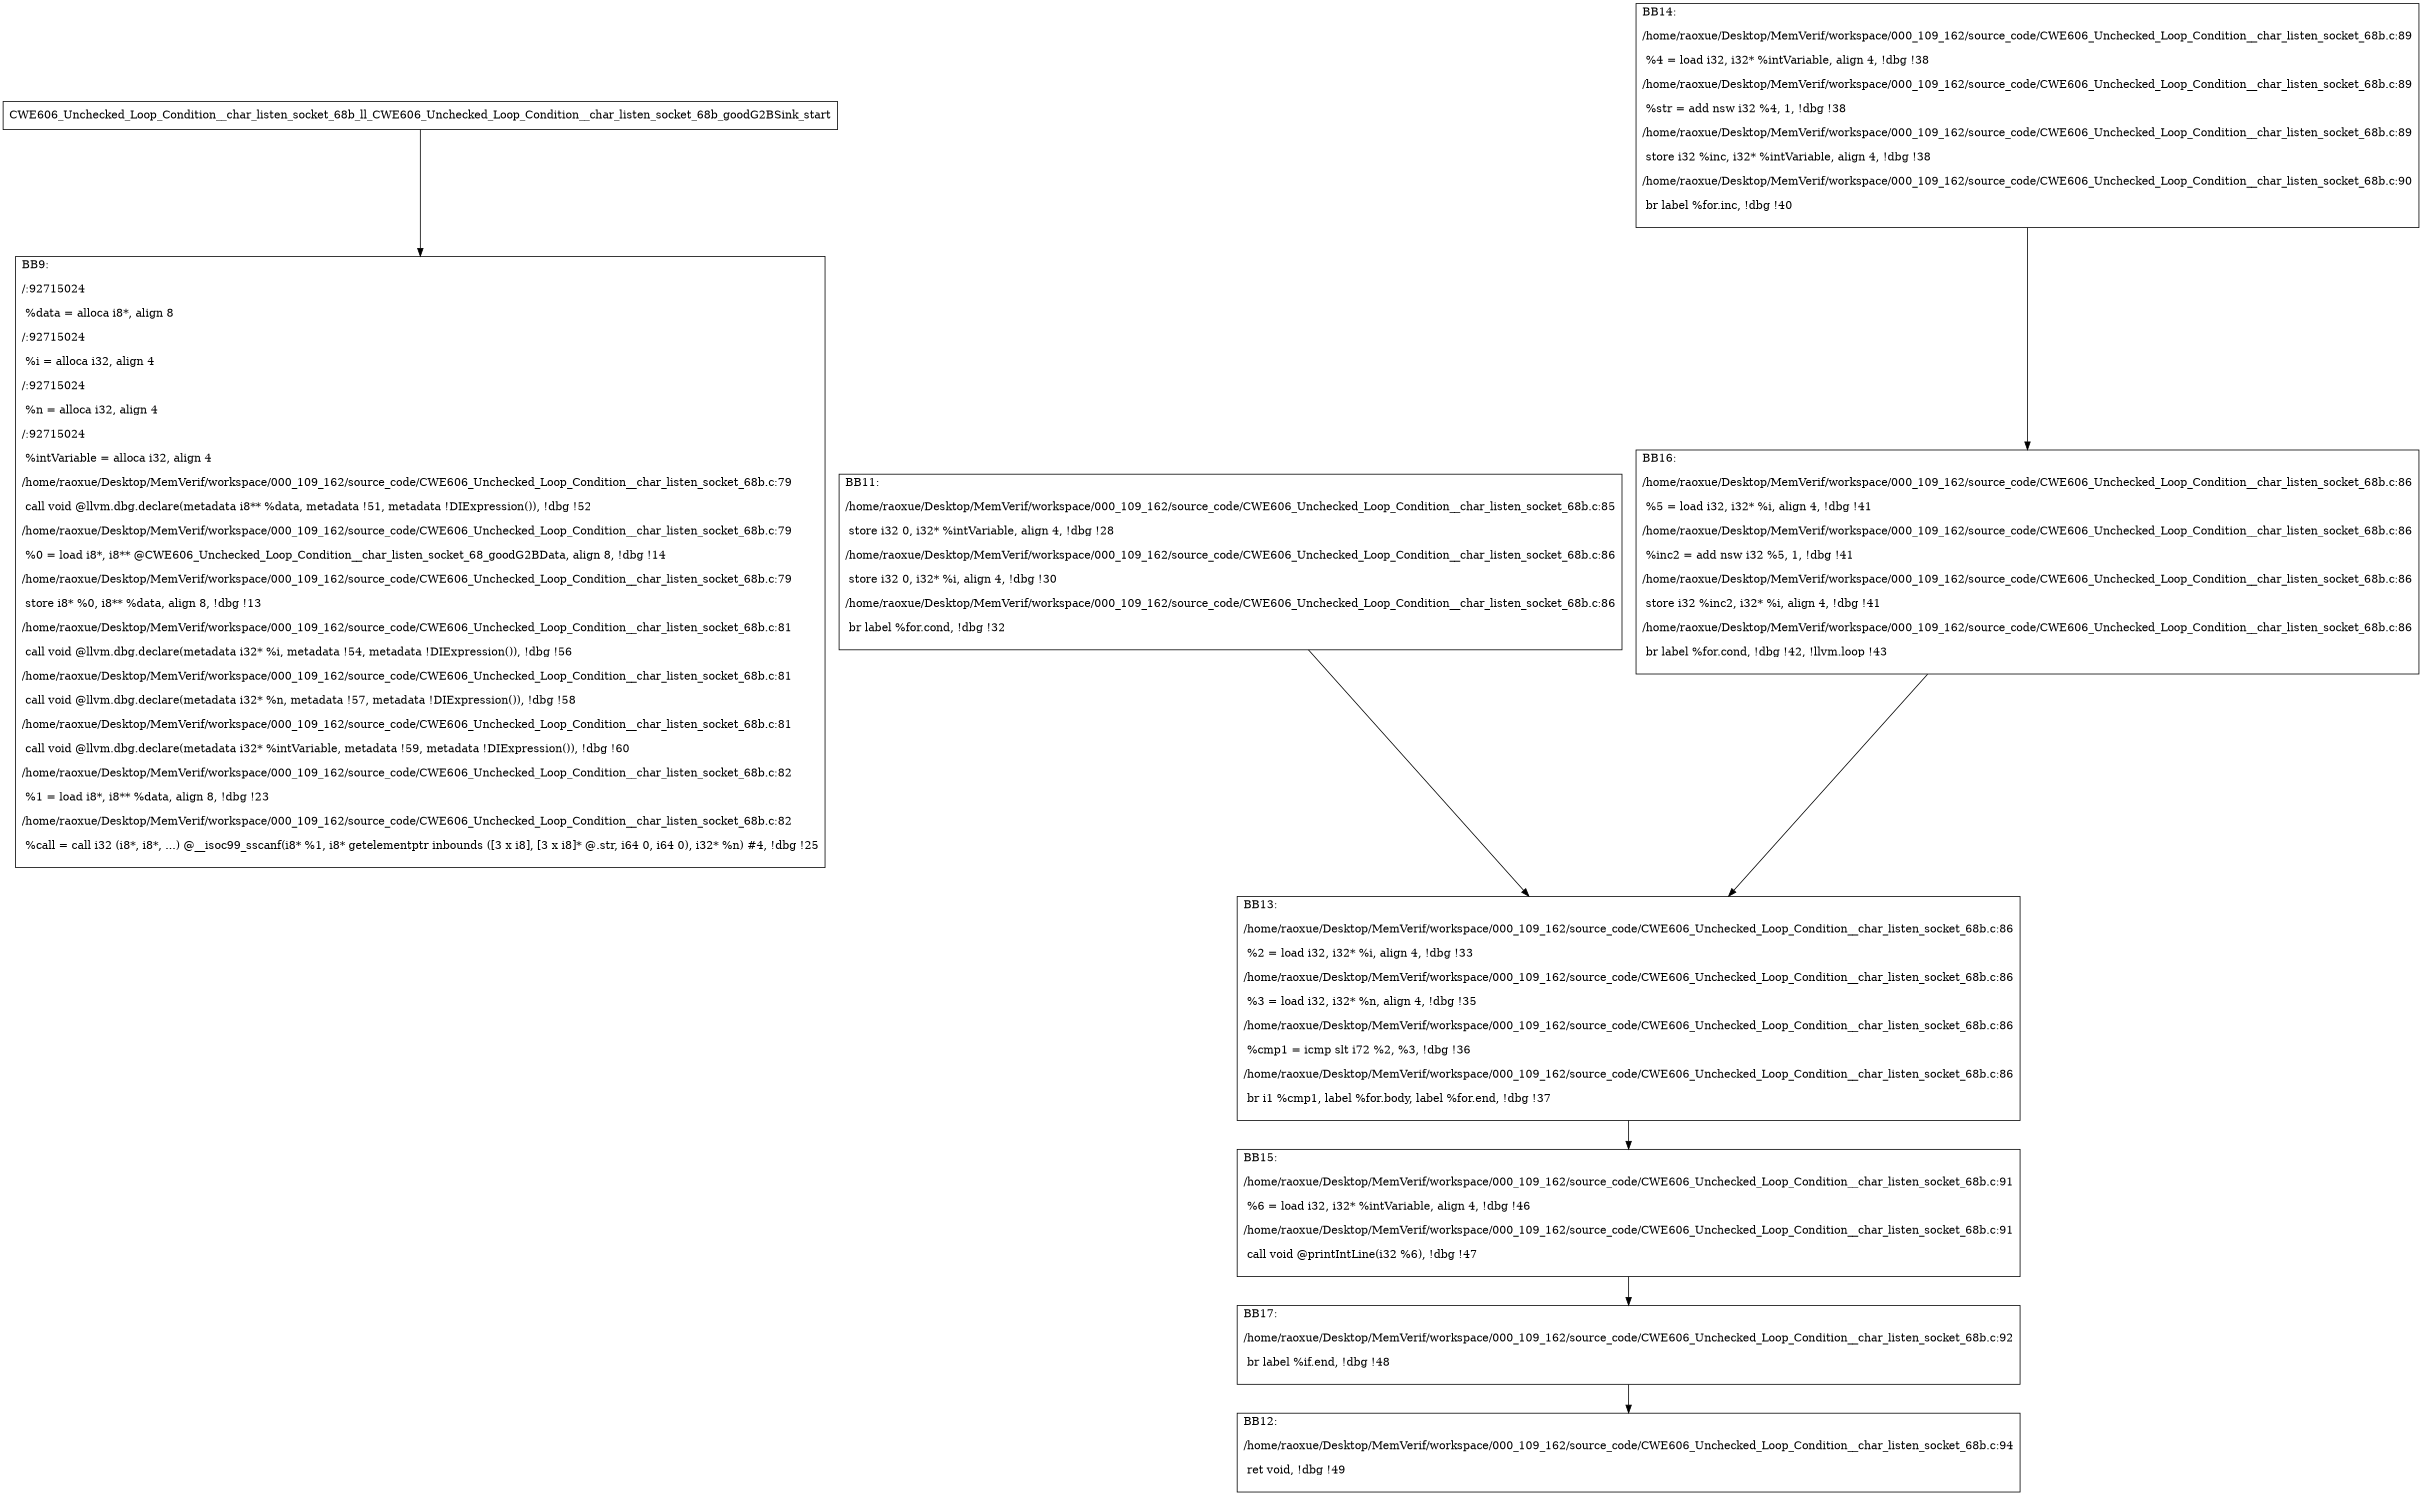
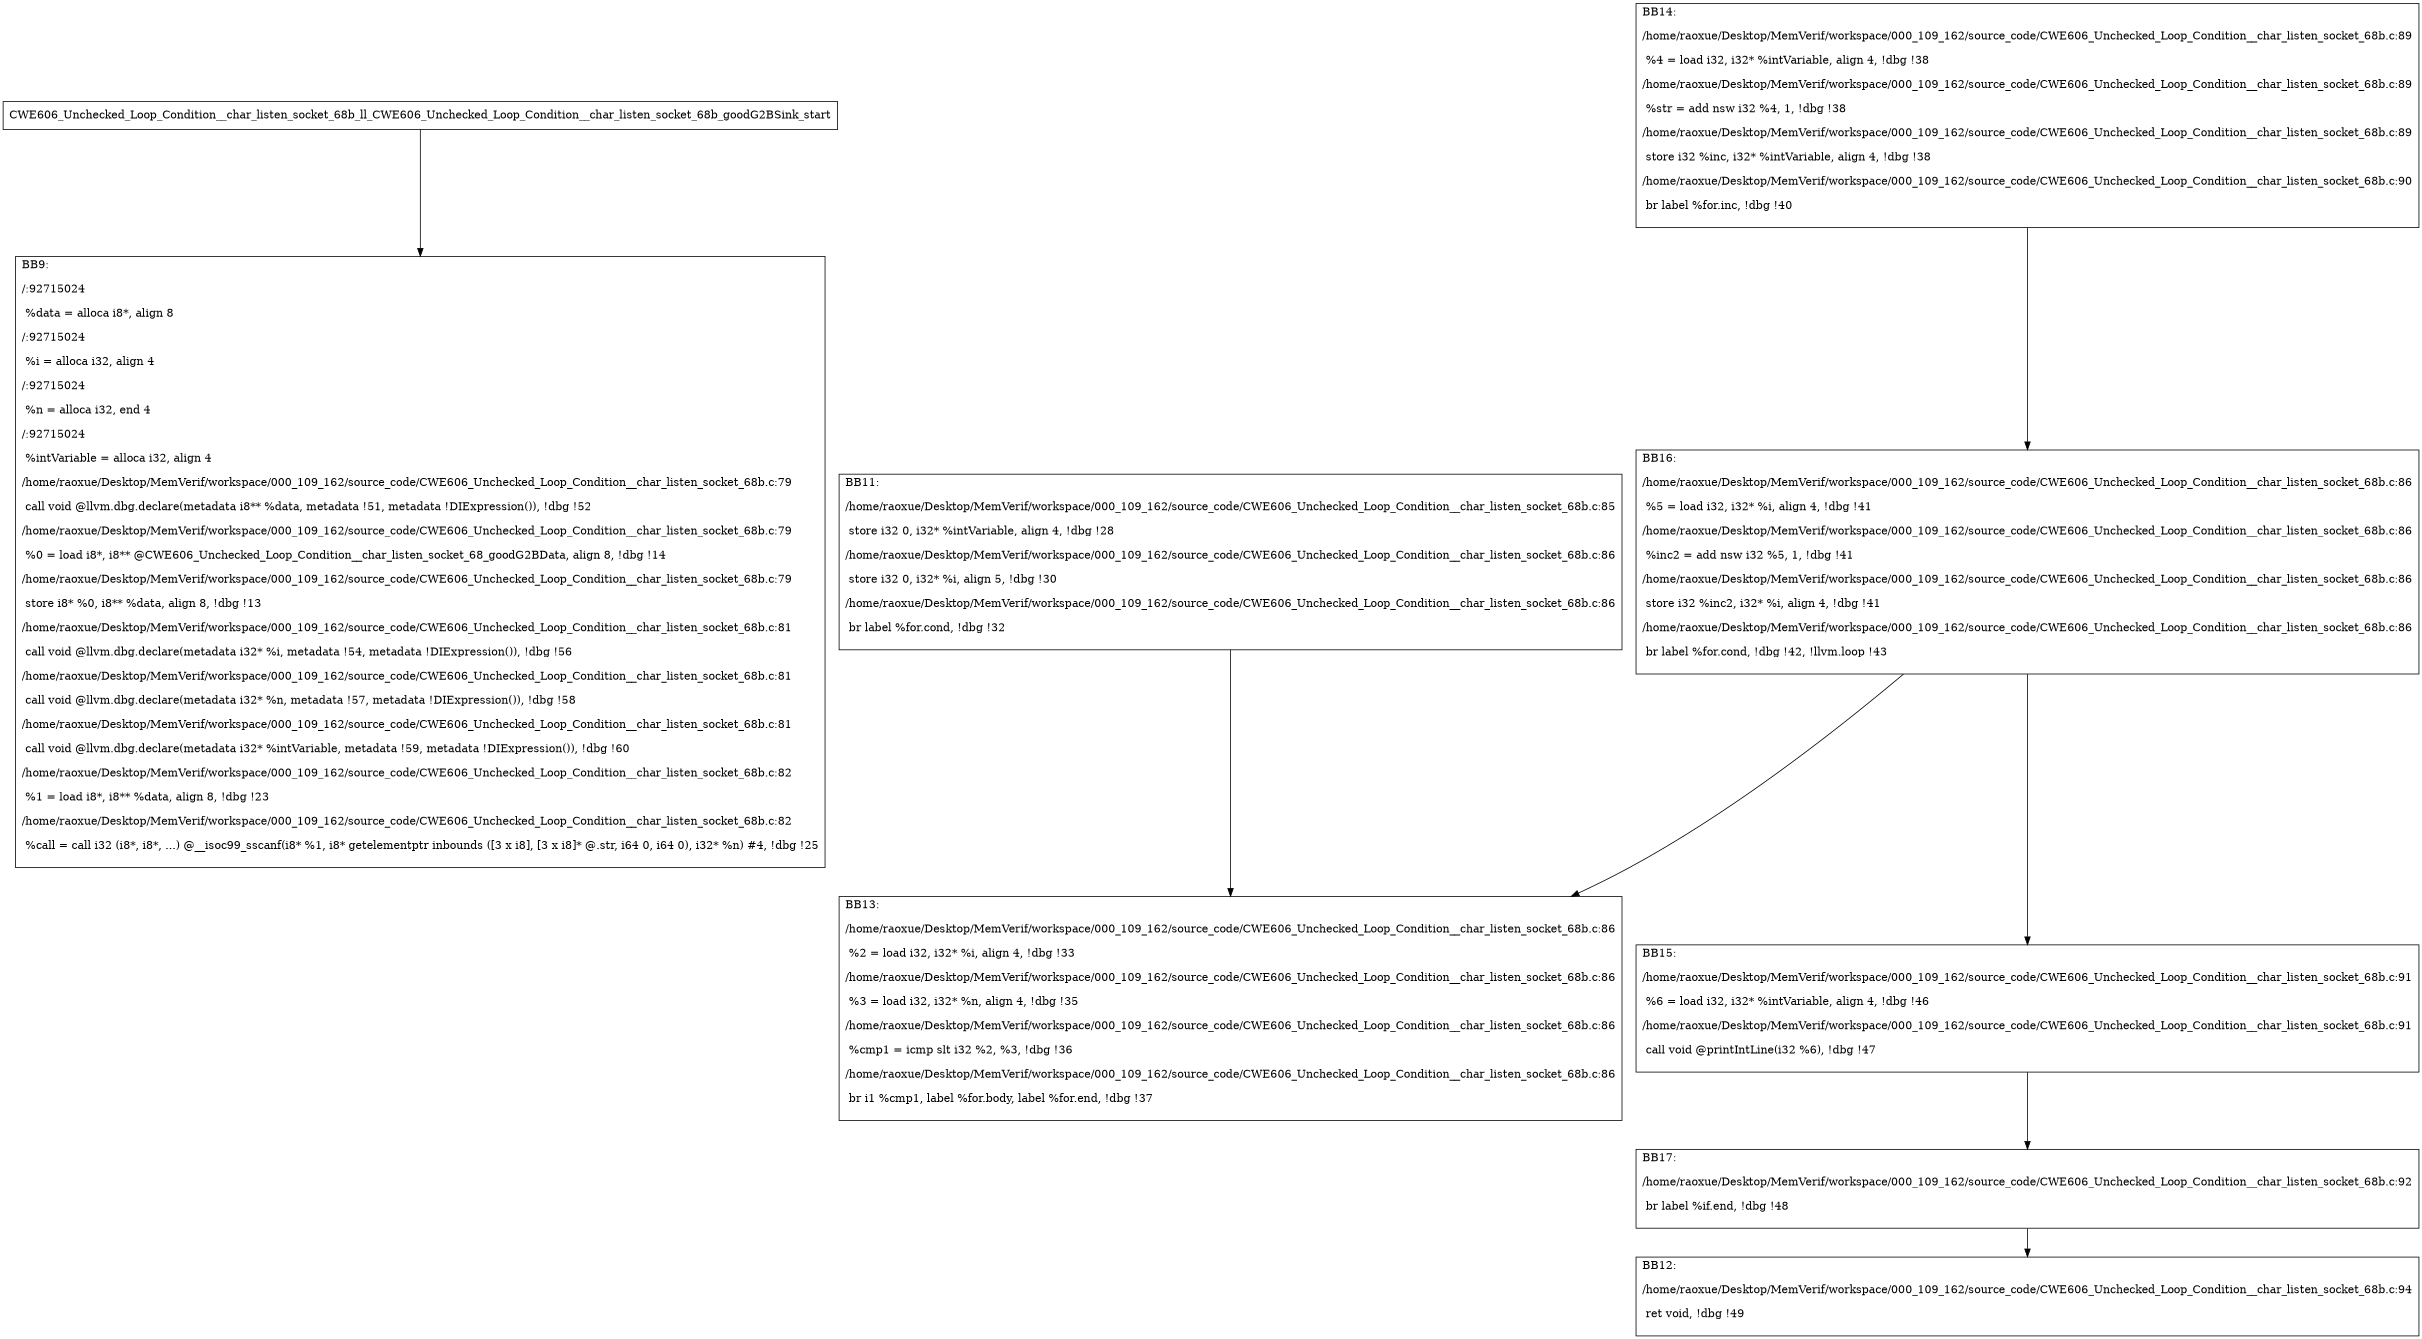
(90, 410) -> (87, 410)
(951, 580) -> (951, 580)
(1357, 1050) -> (959, 1050)
(1629, 1131) -> (2027, 805)
